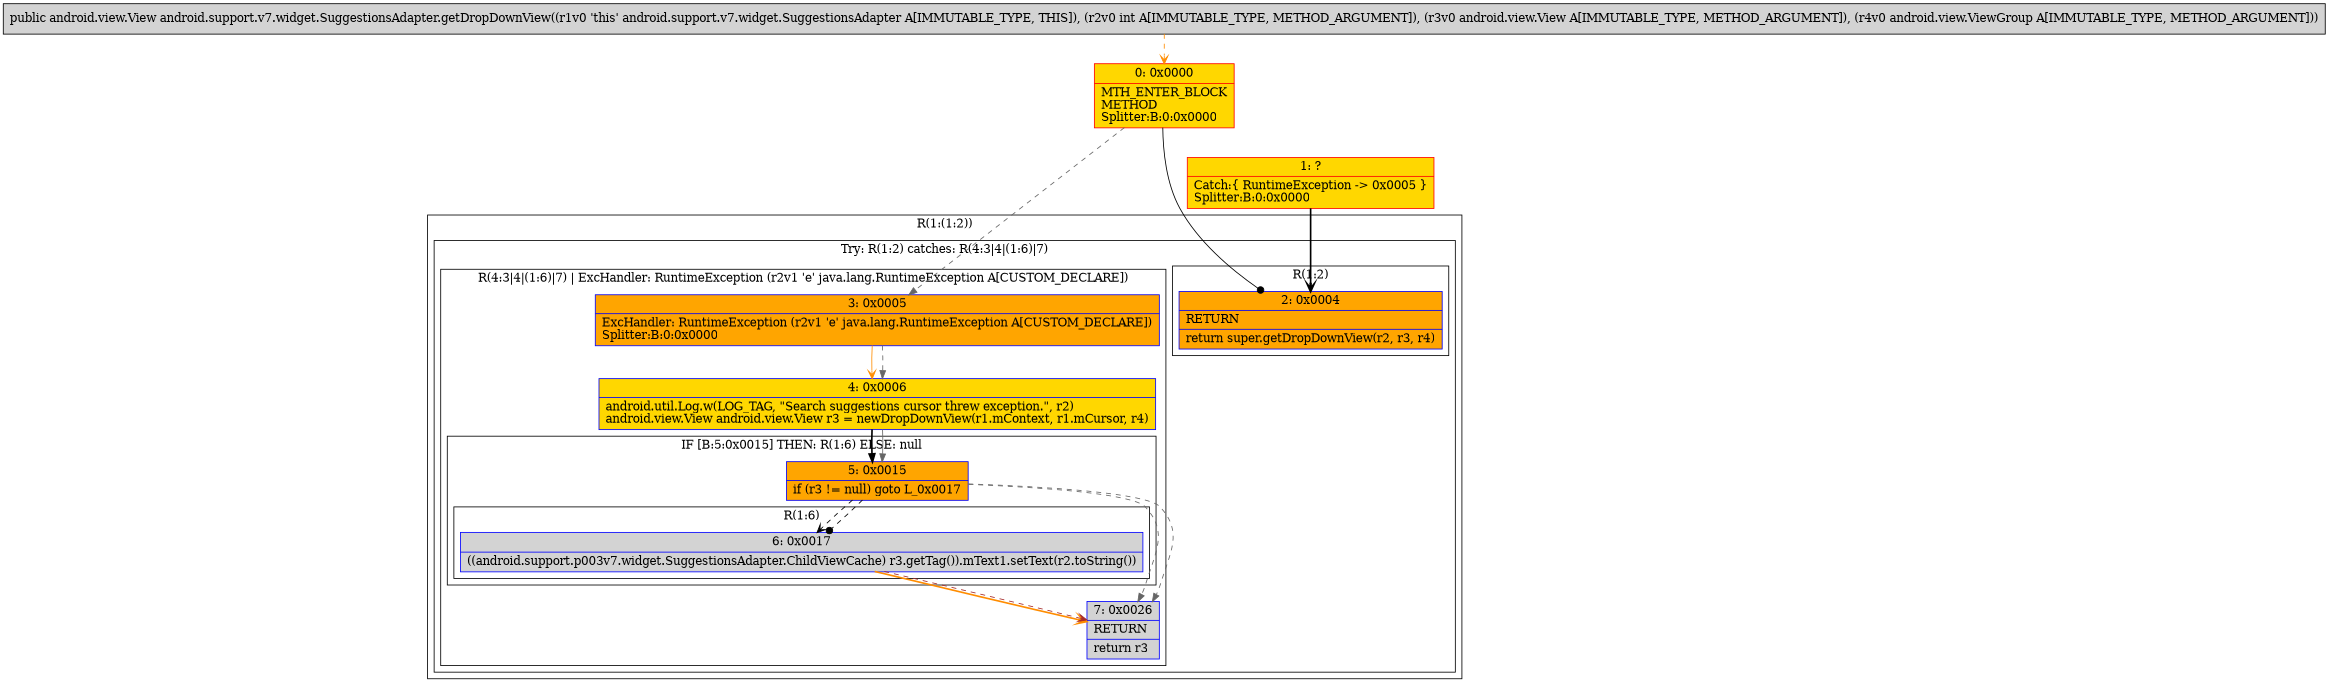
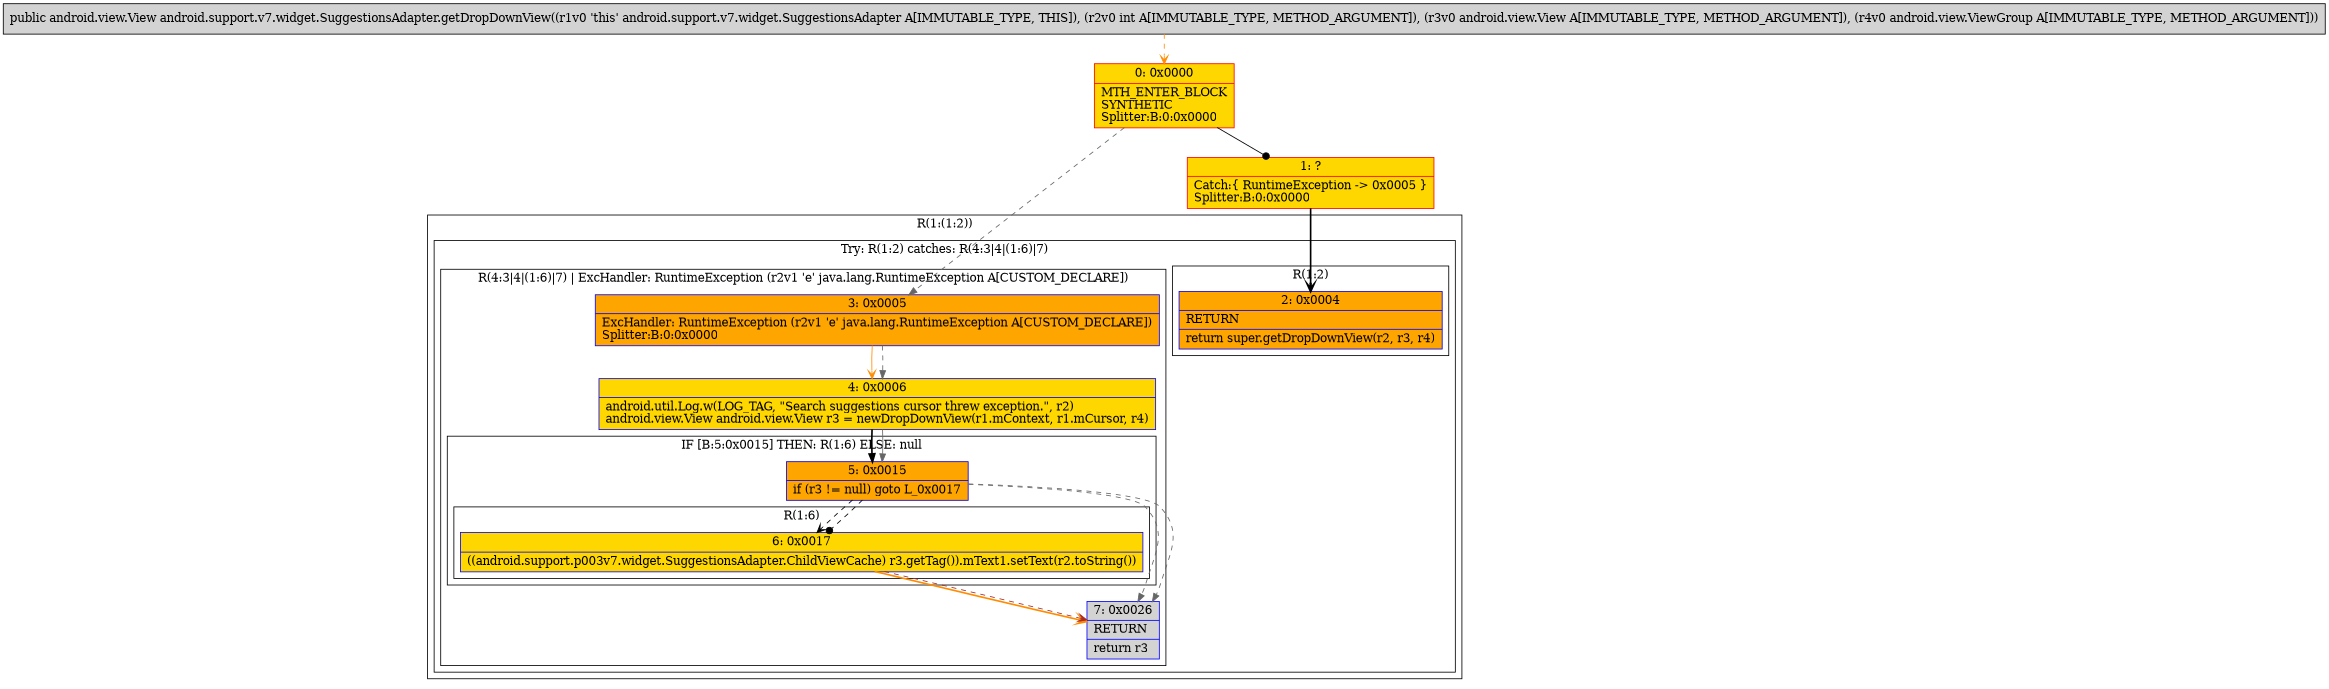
(1129, 105) -> (1137, 105)
(1187, 221) -> (1240, 141)
(802, 552) -> (802, 552)
